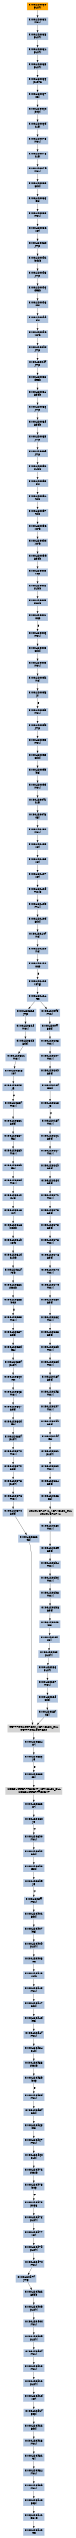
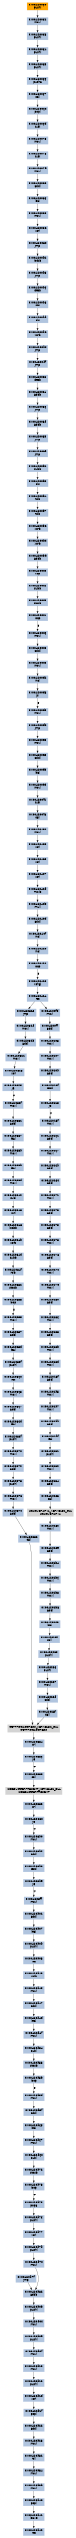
(35, 1767) -> (35, 1767)
(30, 2270) -> (38, 2278)
